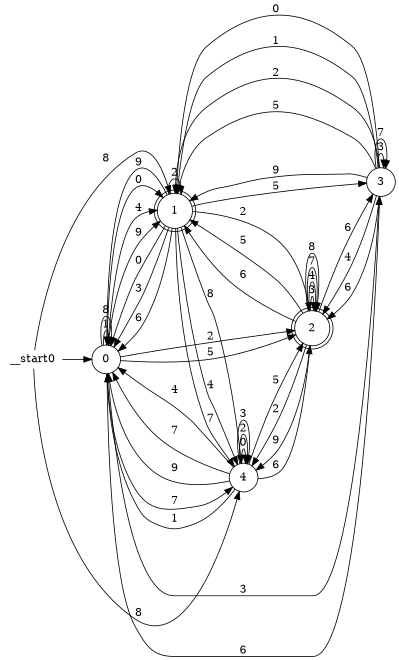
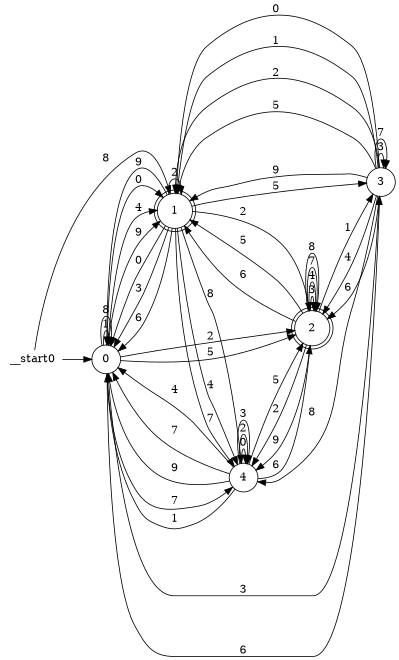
(348, 228) -> (348, 228)
(99, 584) -> (342, 353)
